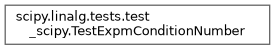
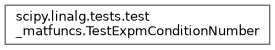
(137, 25) -> (137, 25)
